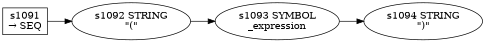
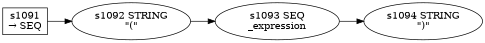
(277, 21) -> (277, 21)
